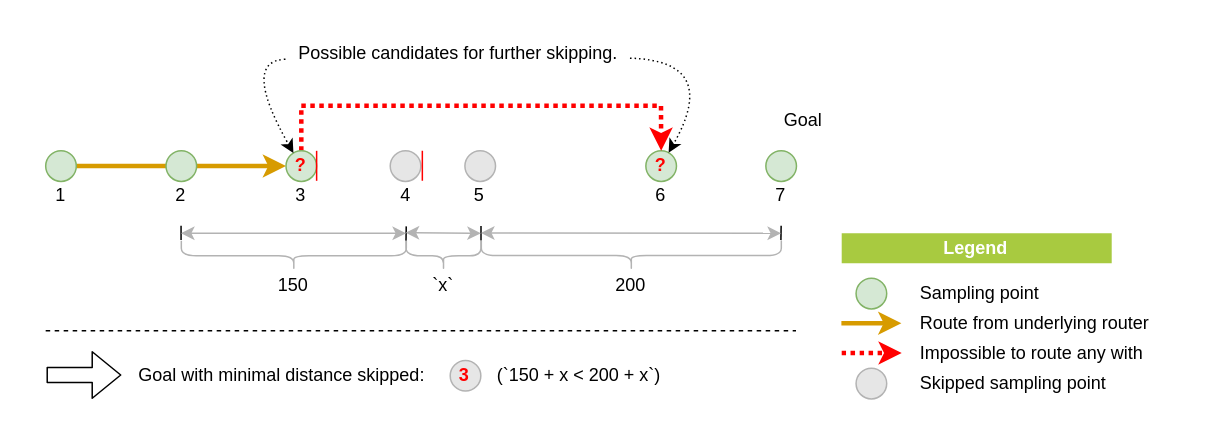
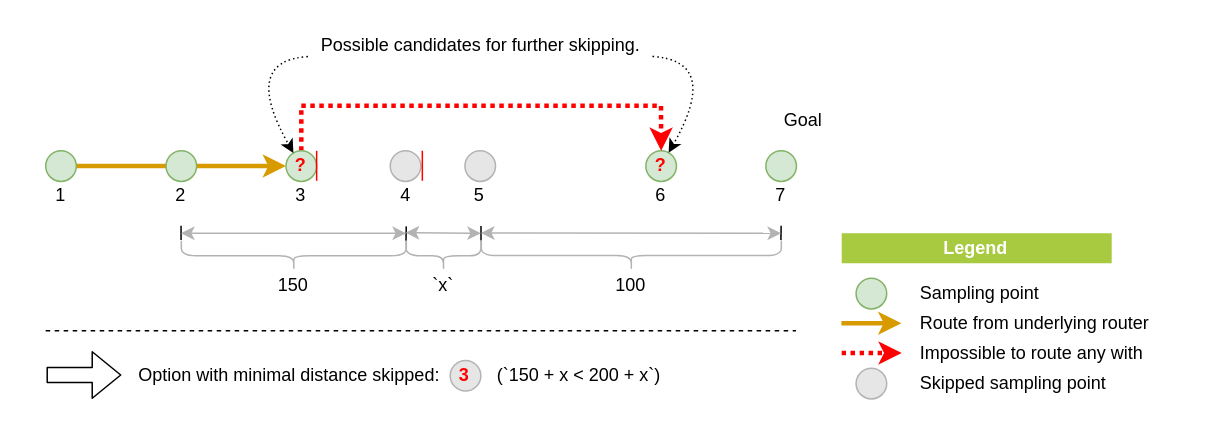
(457, 53) -> (480, 46)
(631, 286) -> (631, 286)
(287, 376) -> (295, 376)
